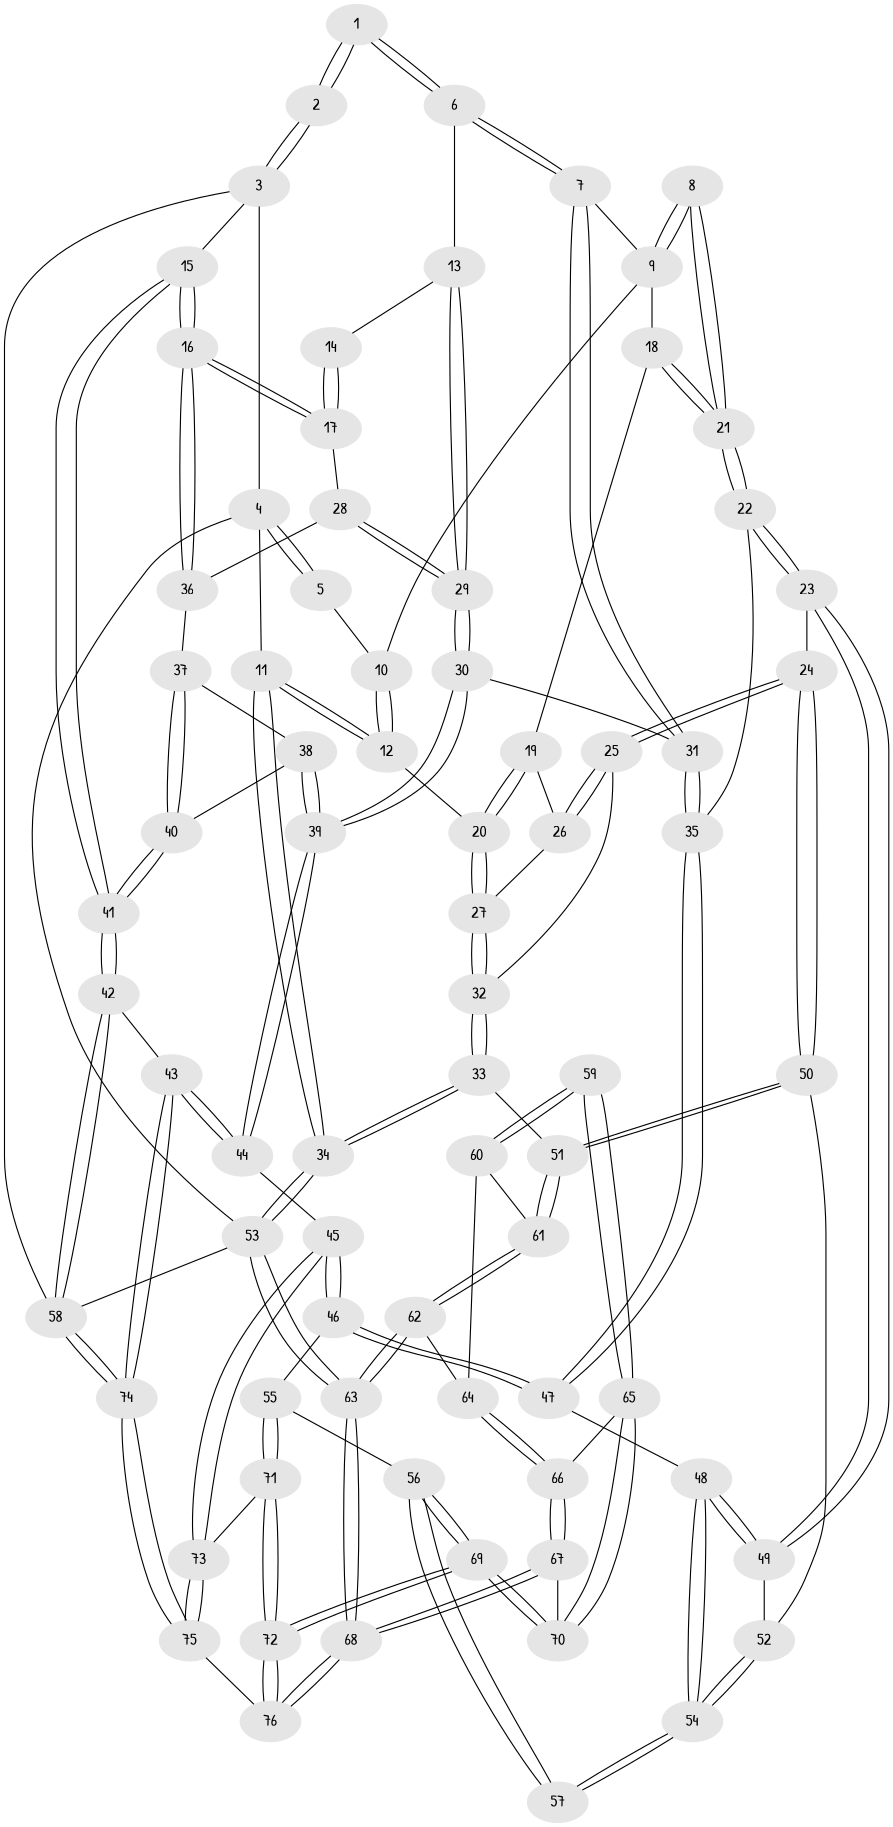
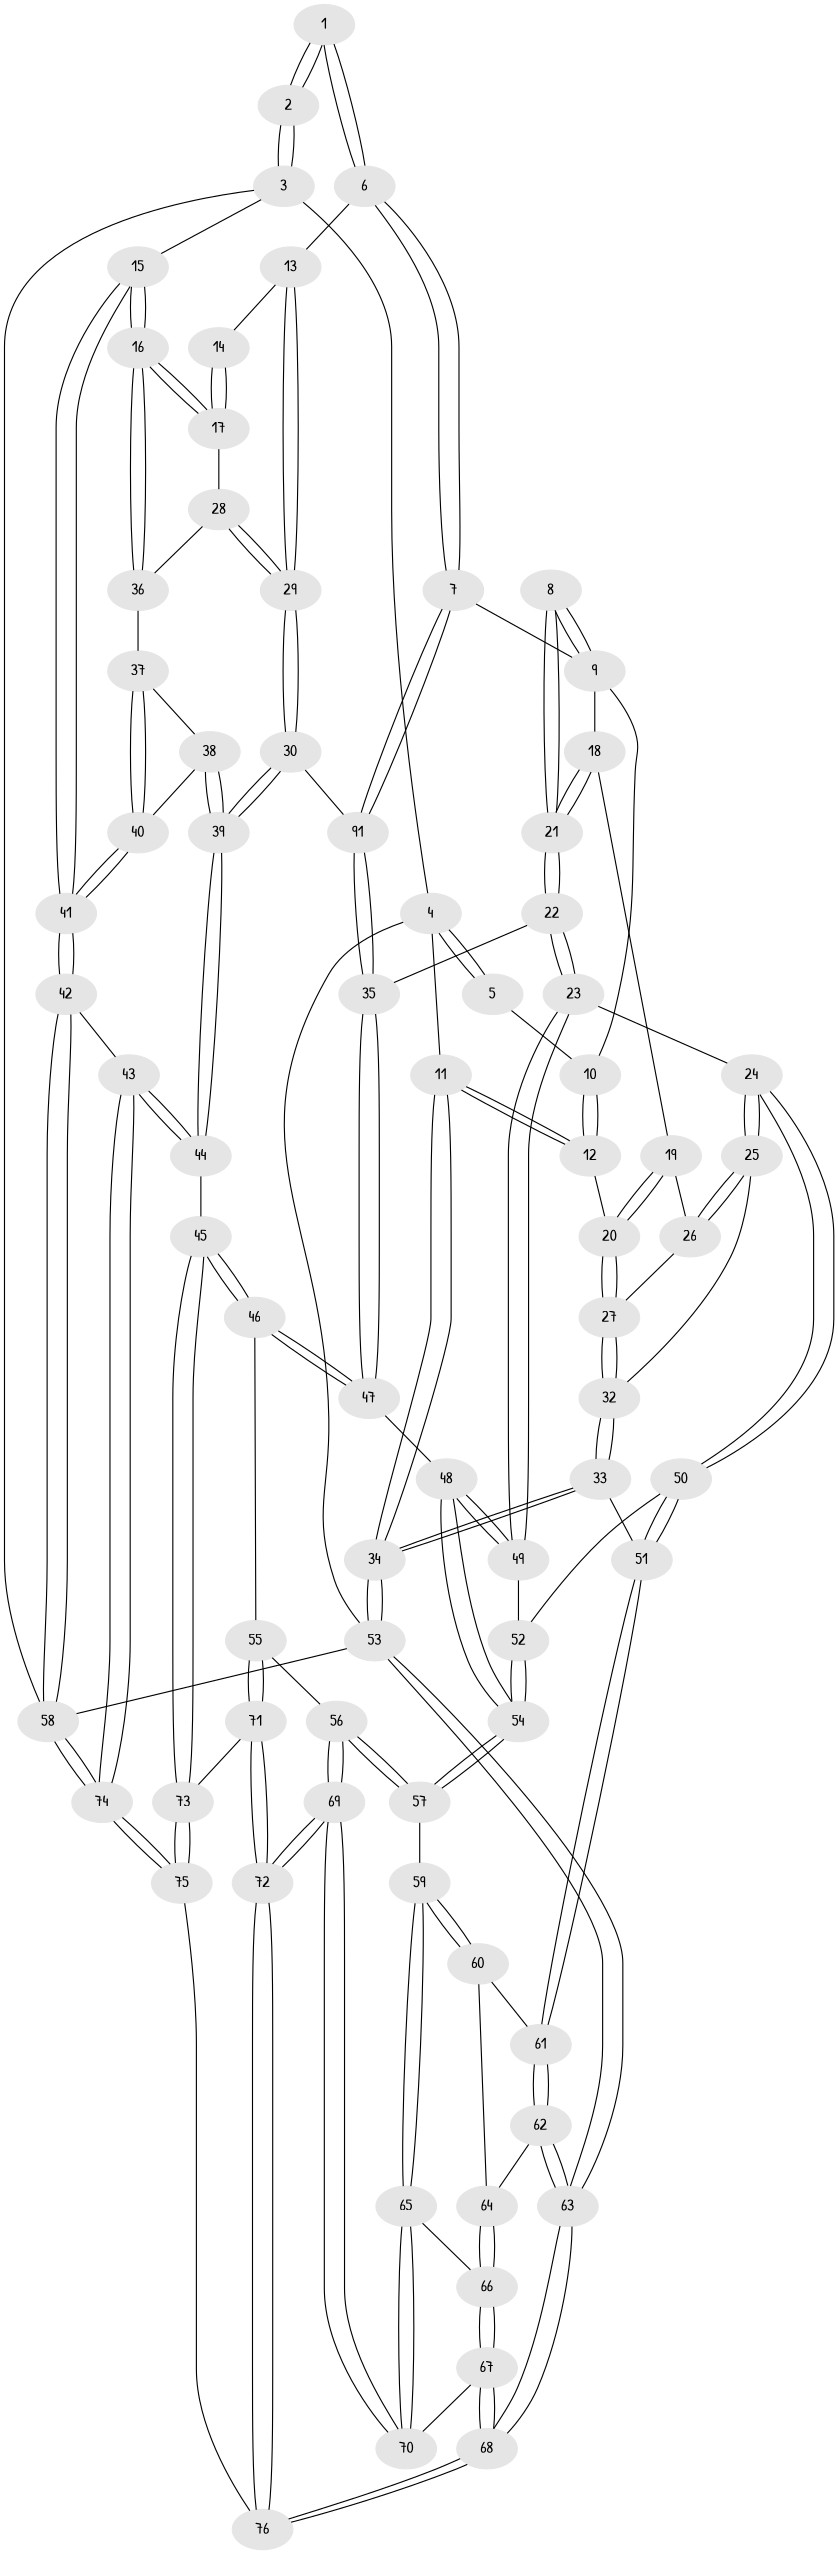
(692, 752) -> (358, 833)
none -> (420, 1843)
